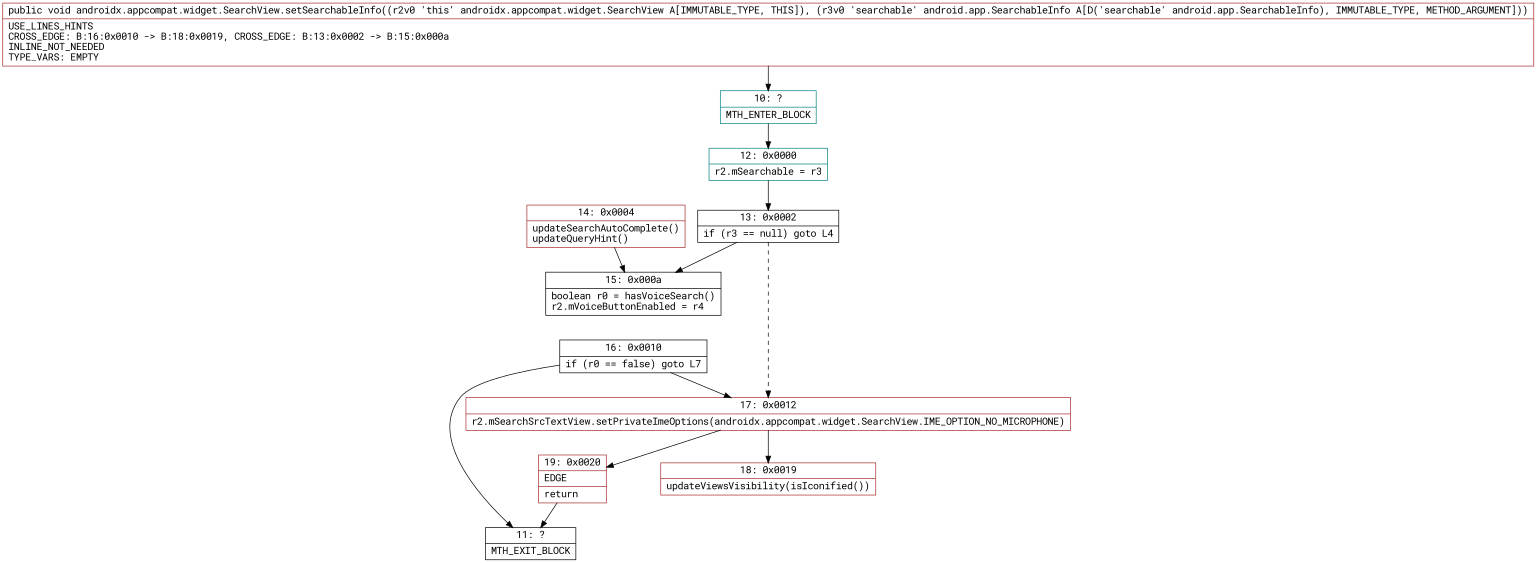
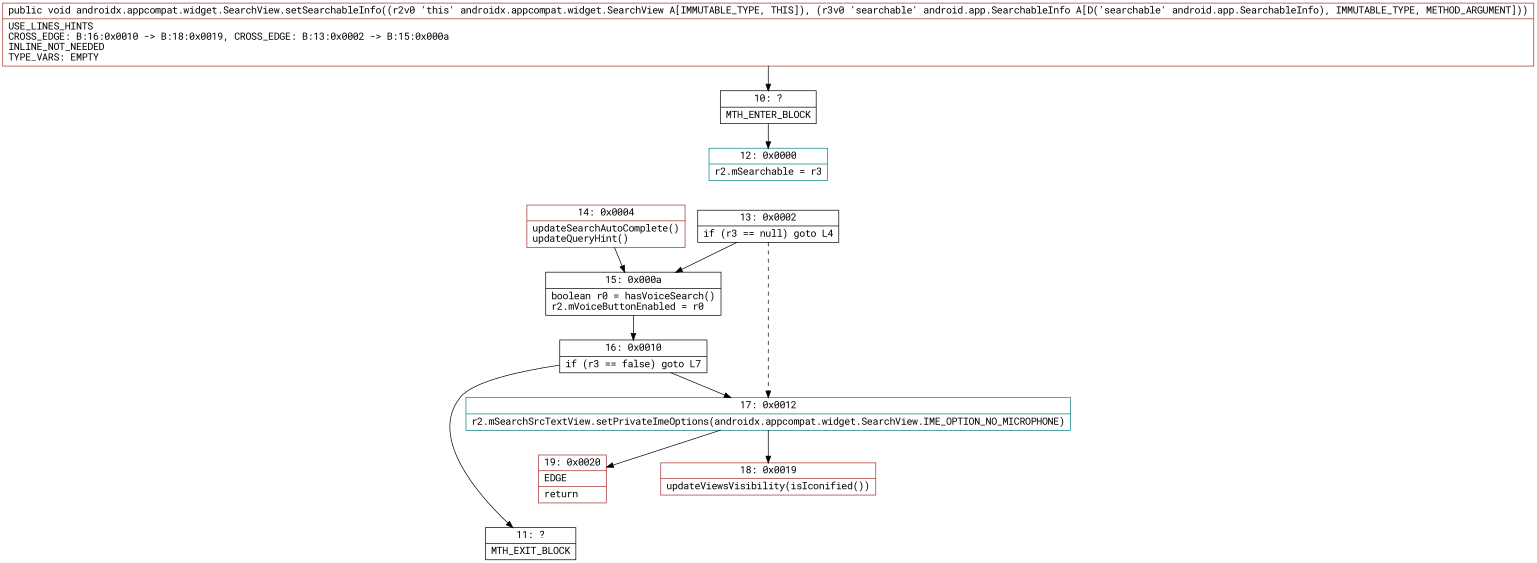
(768, 107) -> (768, 107)
(768, 192) -> none
(628, 307) -> (628, 307)
none -> (633, 324)
(633, 364) -> (633, 364)
(768, 414) -> (768, 414)
(551, 512) -> none
